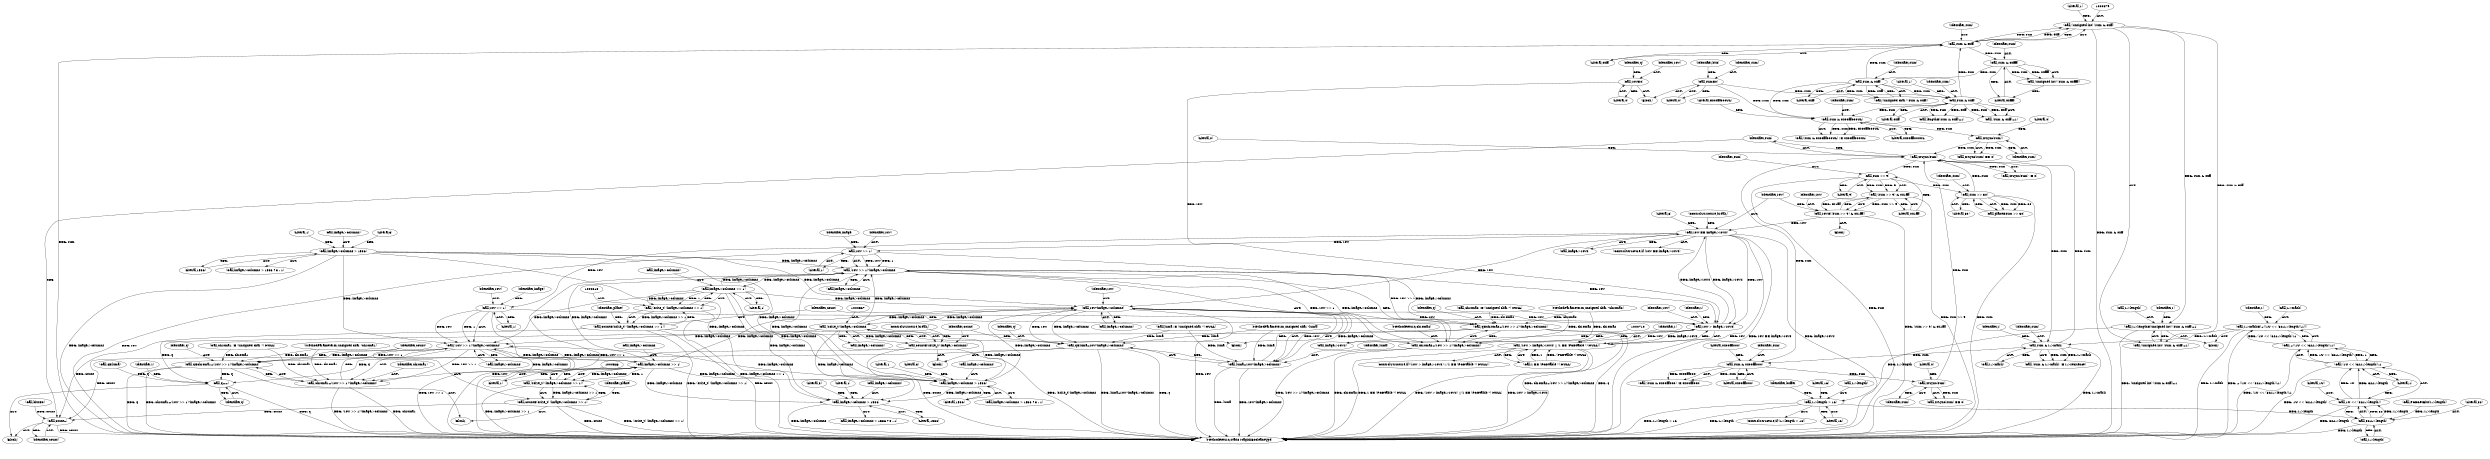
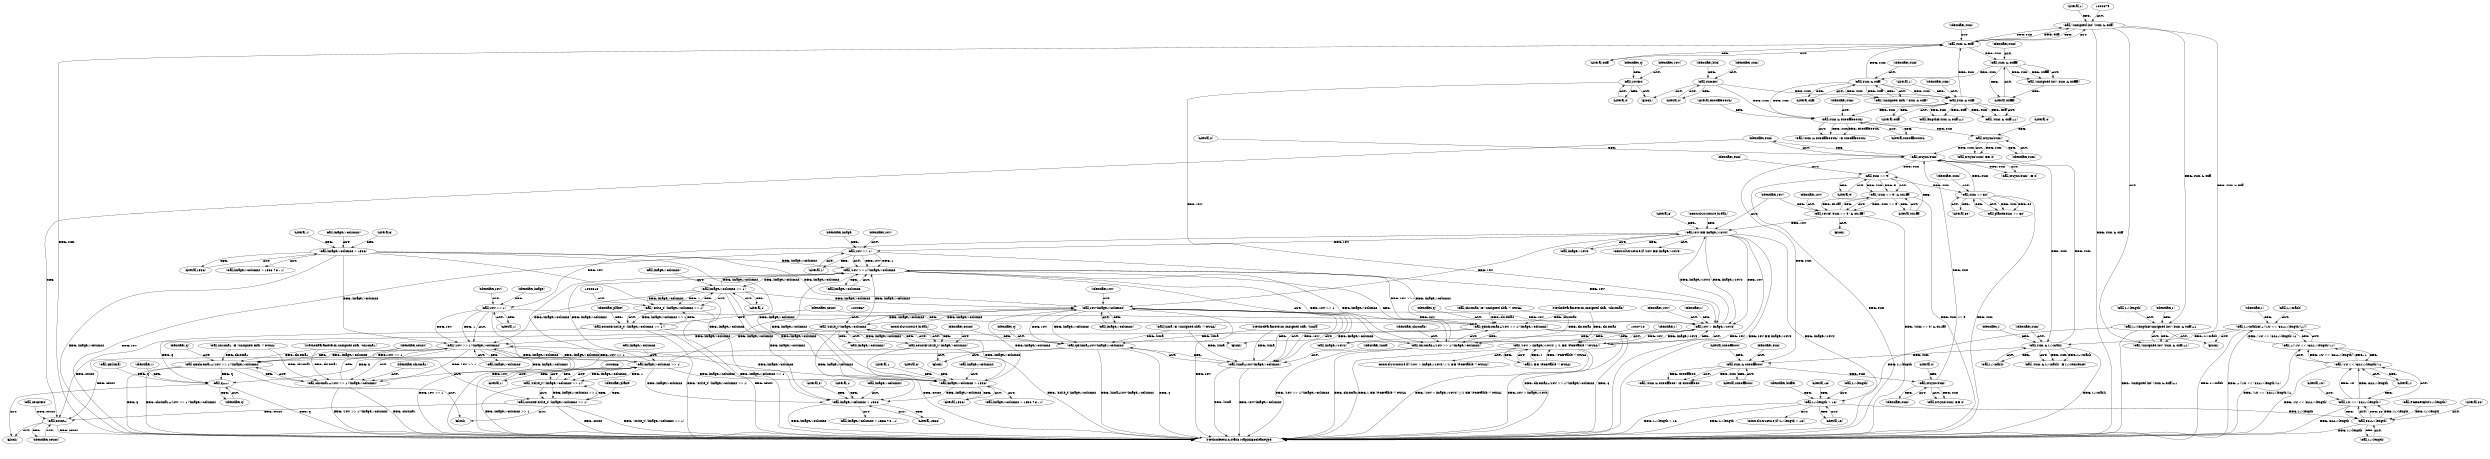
(1412, 327) -> (1412, 327)
(35, 402) -> (35, 402)
